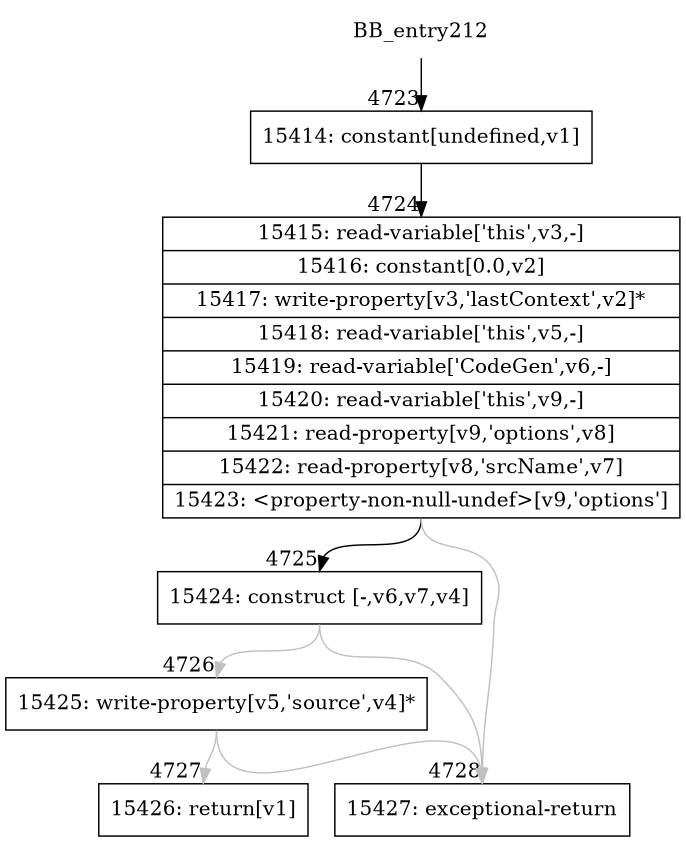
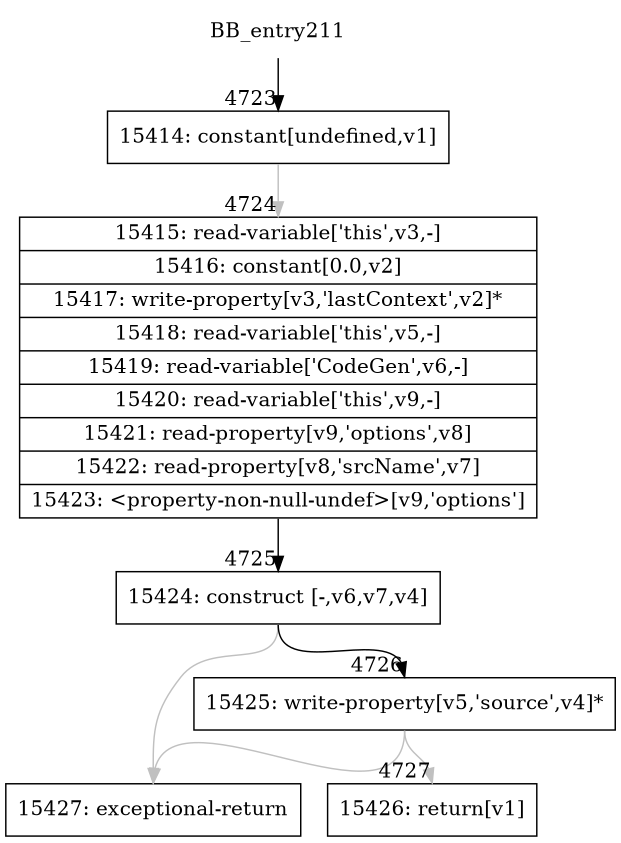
(421, 32) -> (278, 32)
(421, 183) -> (278, 183)
(494, 621) -> none
(275, 651) -> (334, 651)
